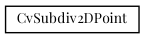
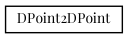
(72, 19) -> (64, 19)
